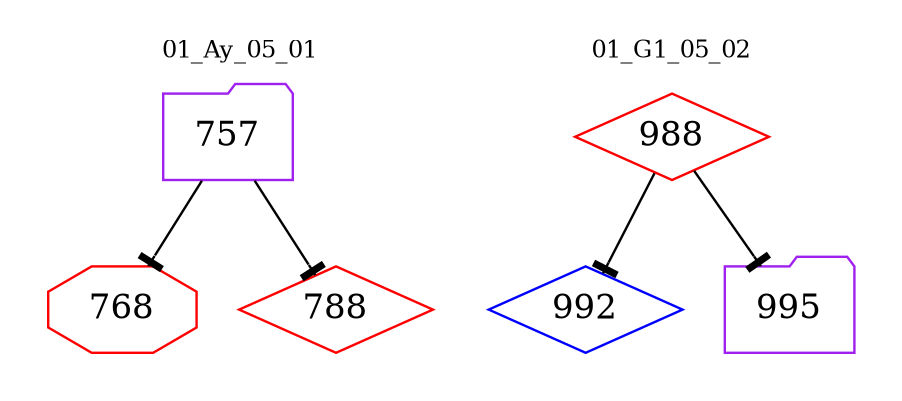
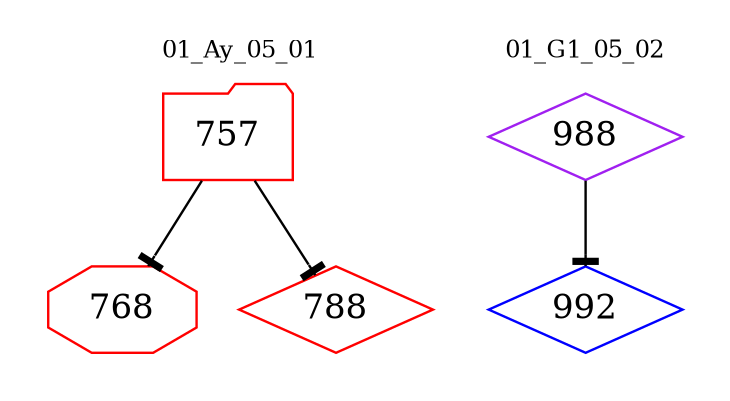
(228, 137) -> (228, 137)
(672, 137) -> (586, 137)
(790, 310) -> none
